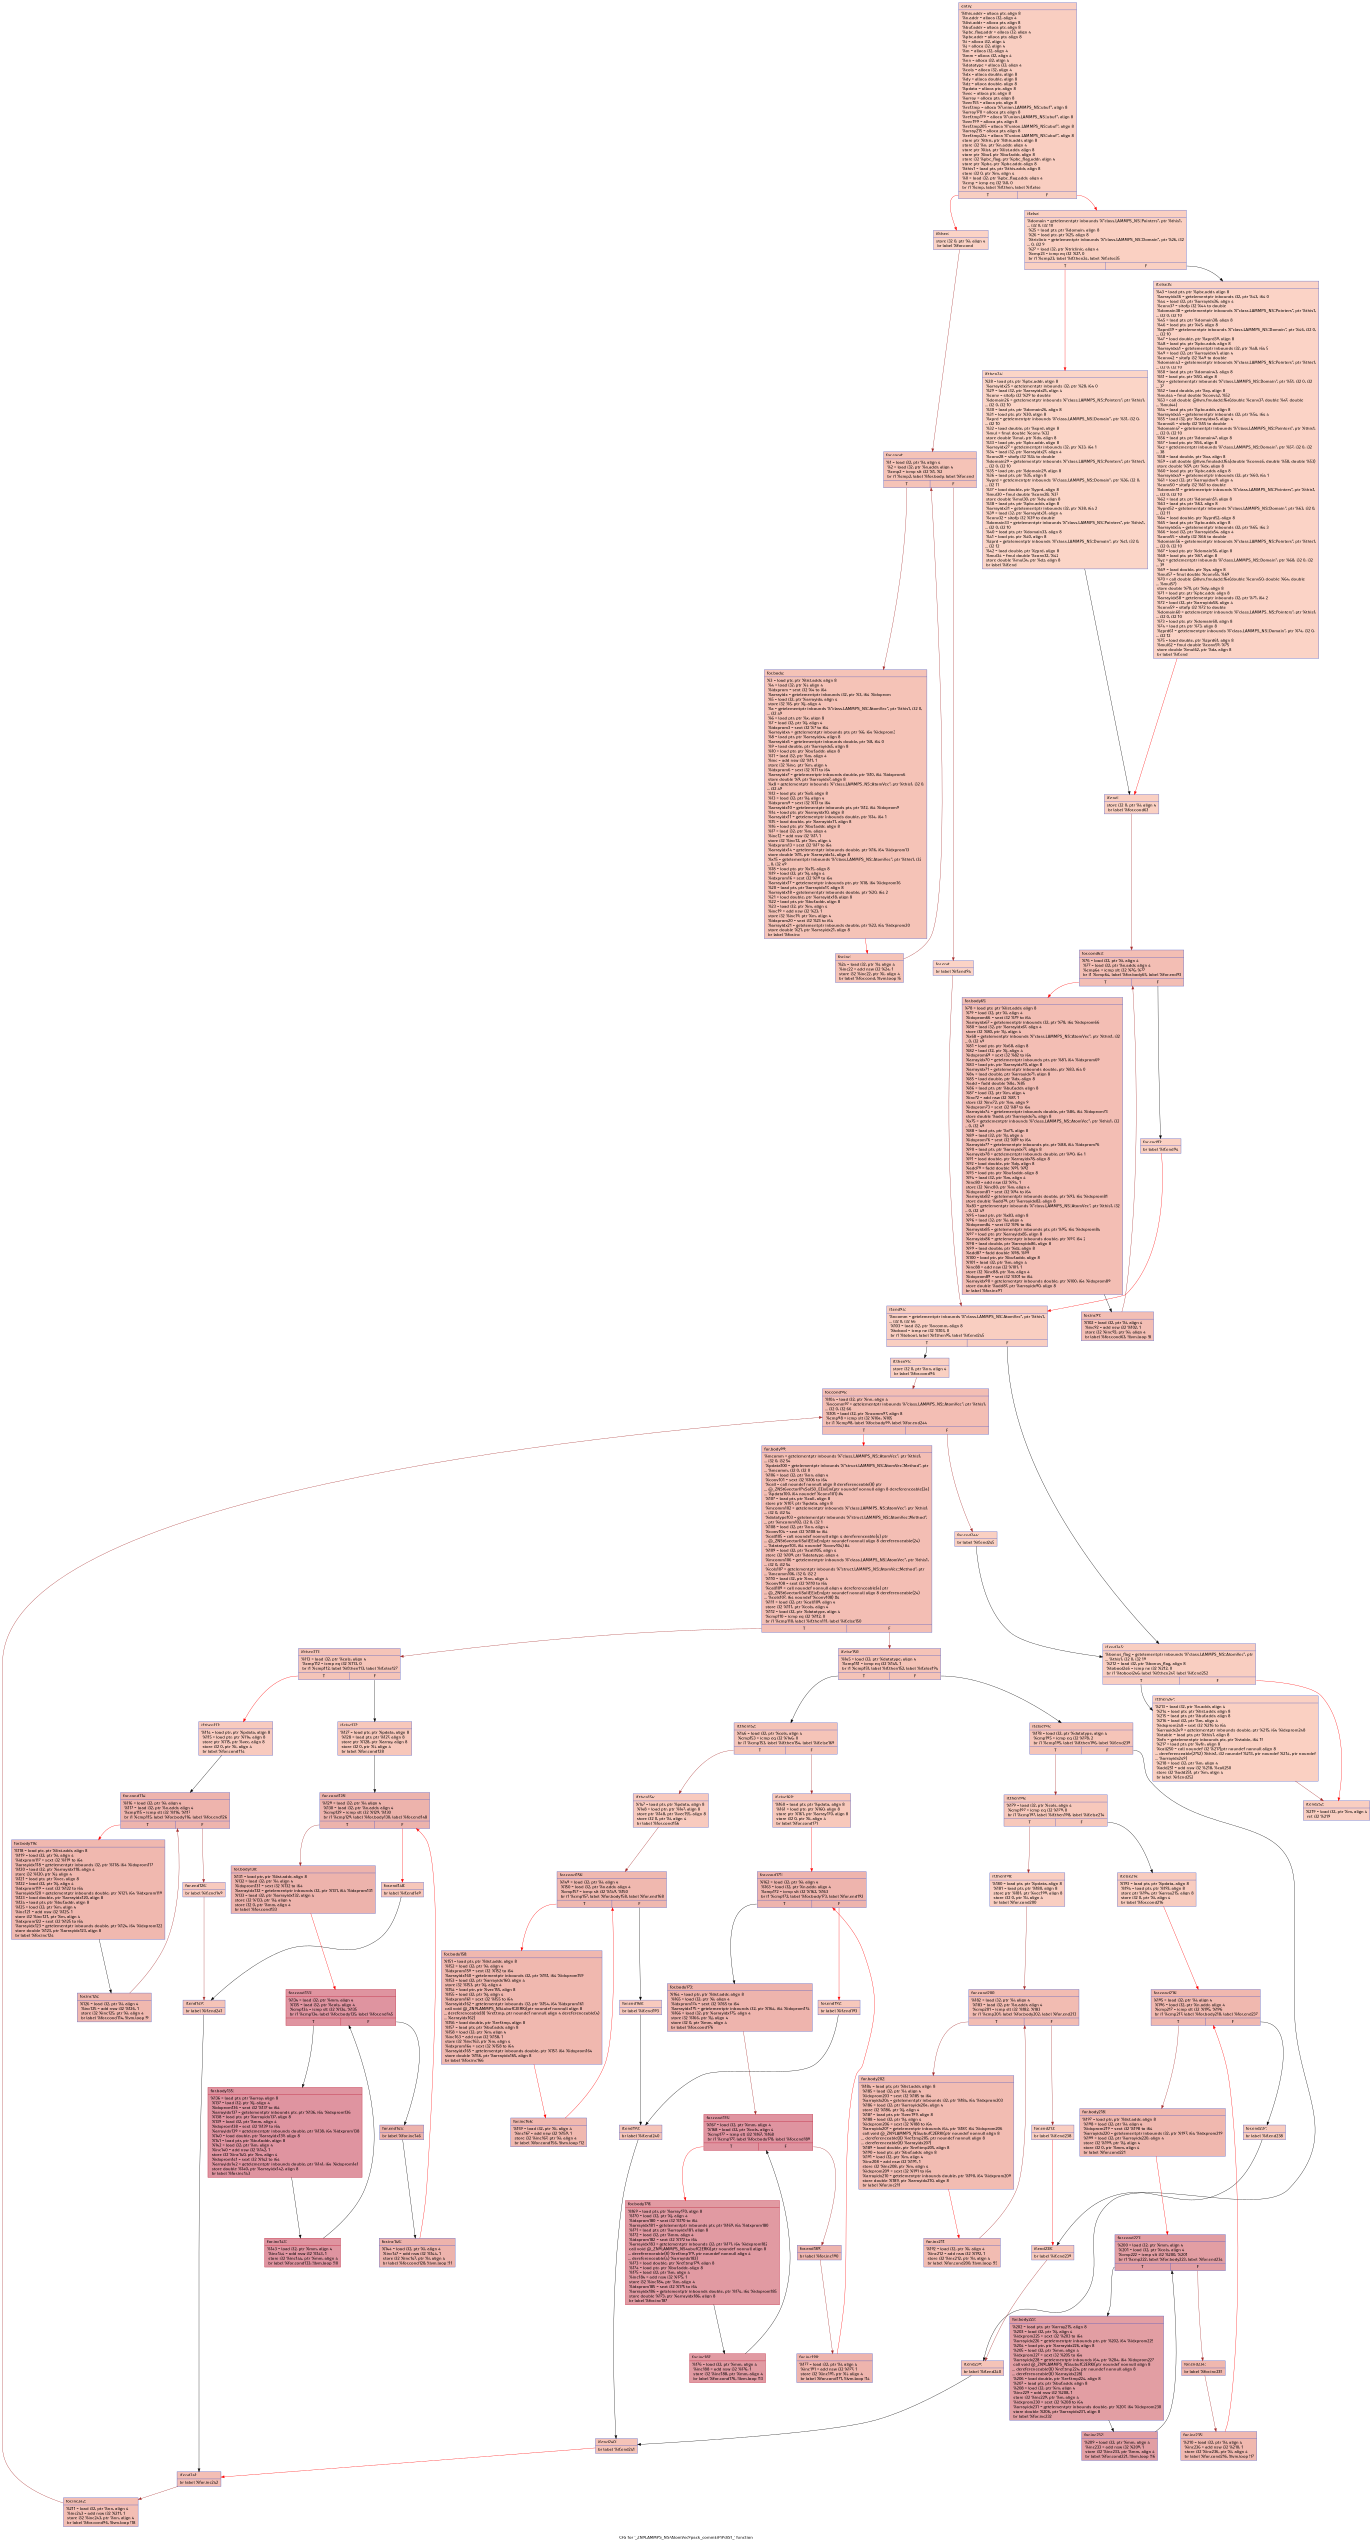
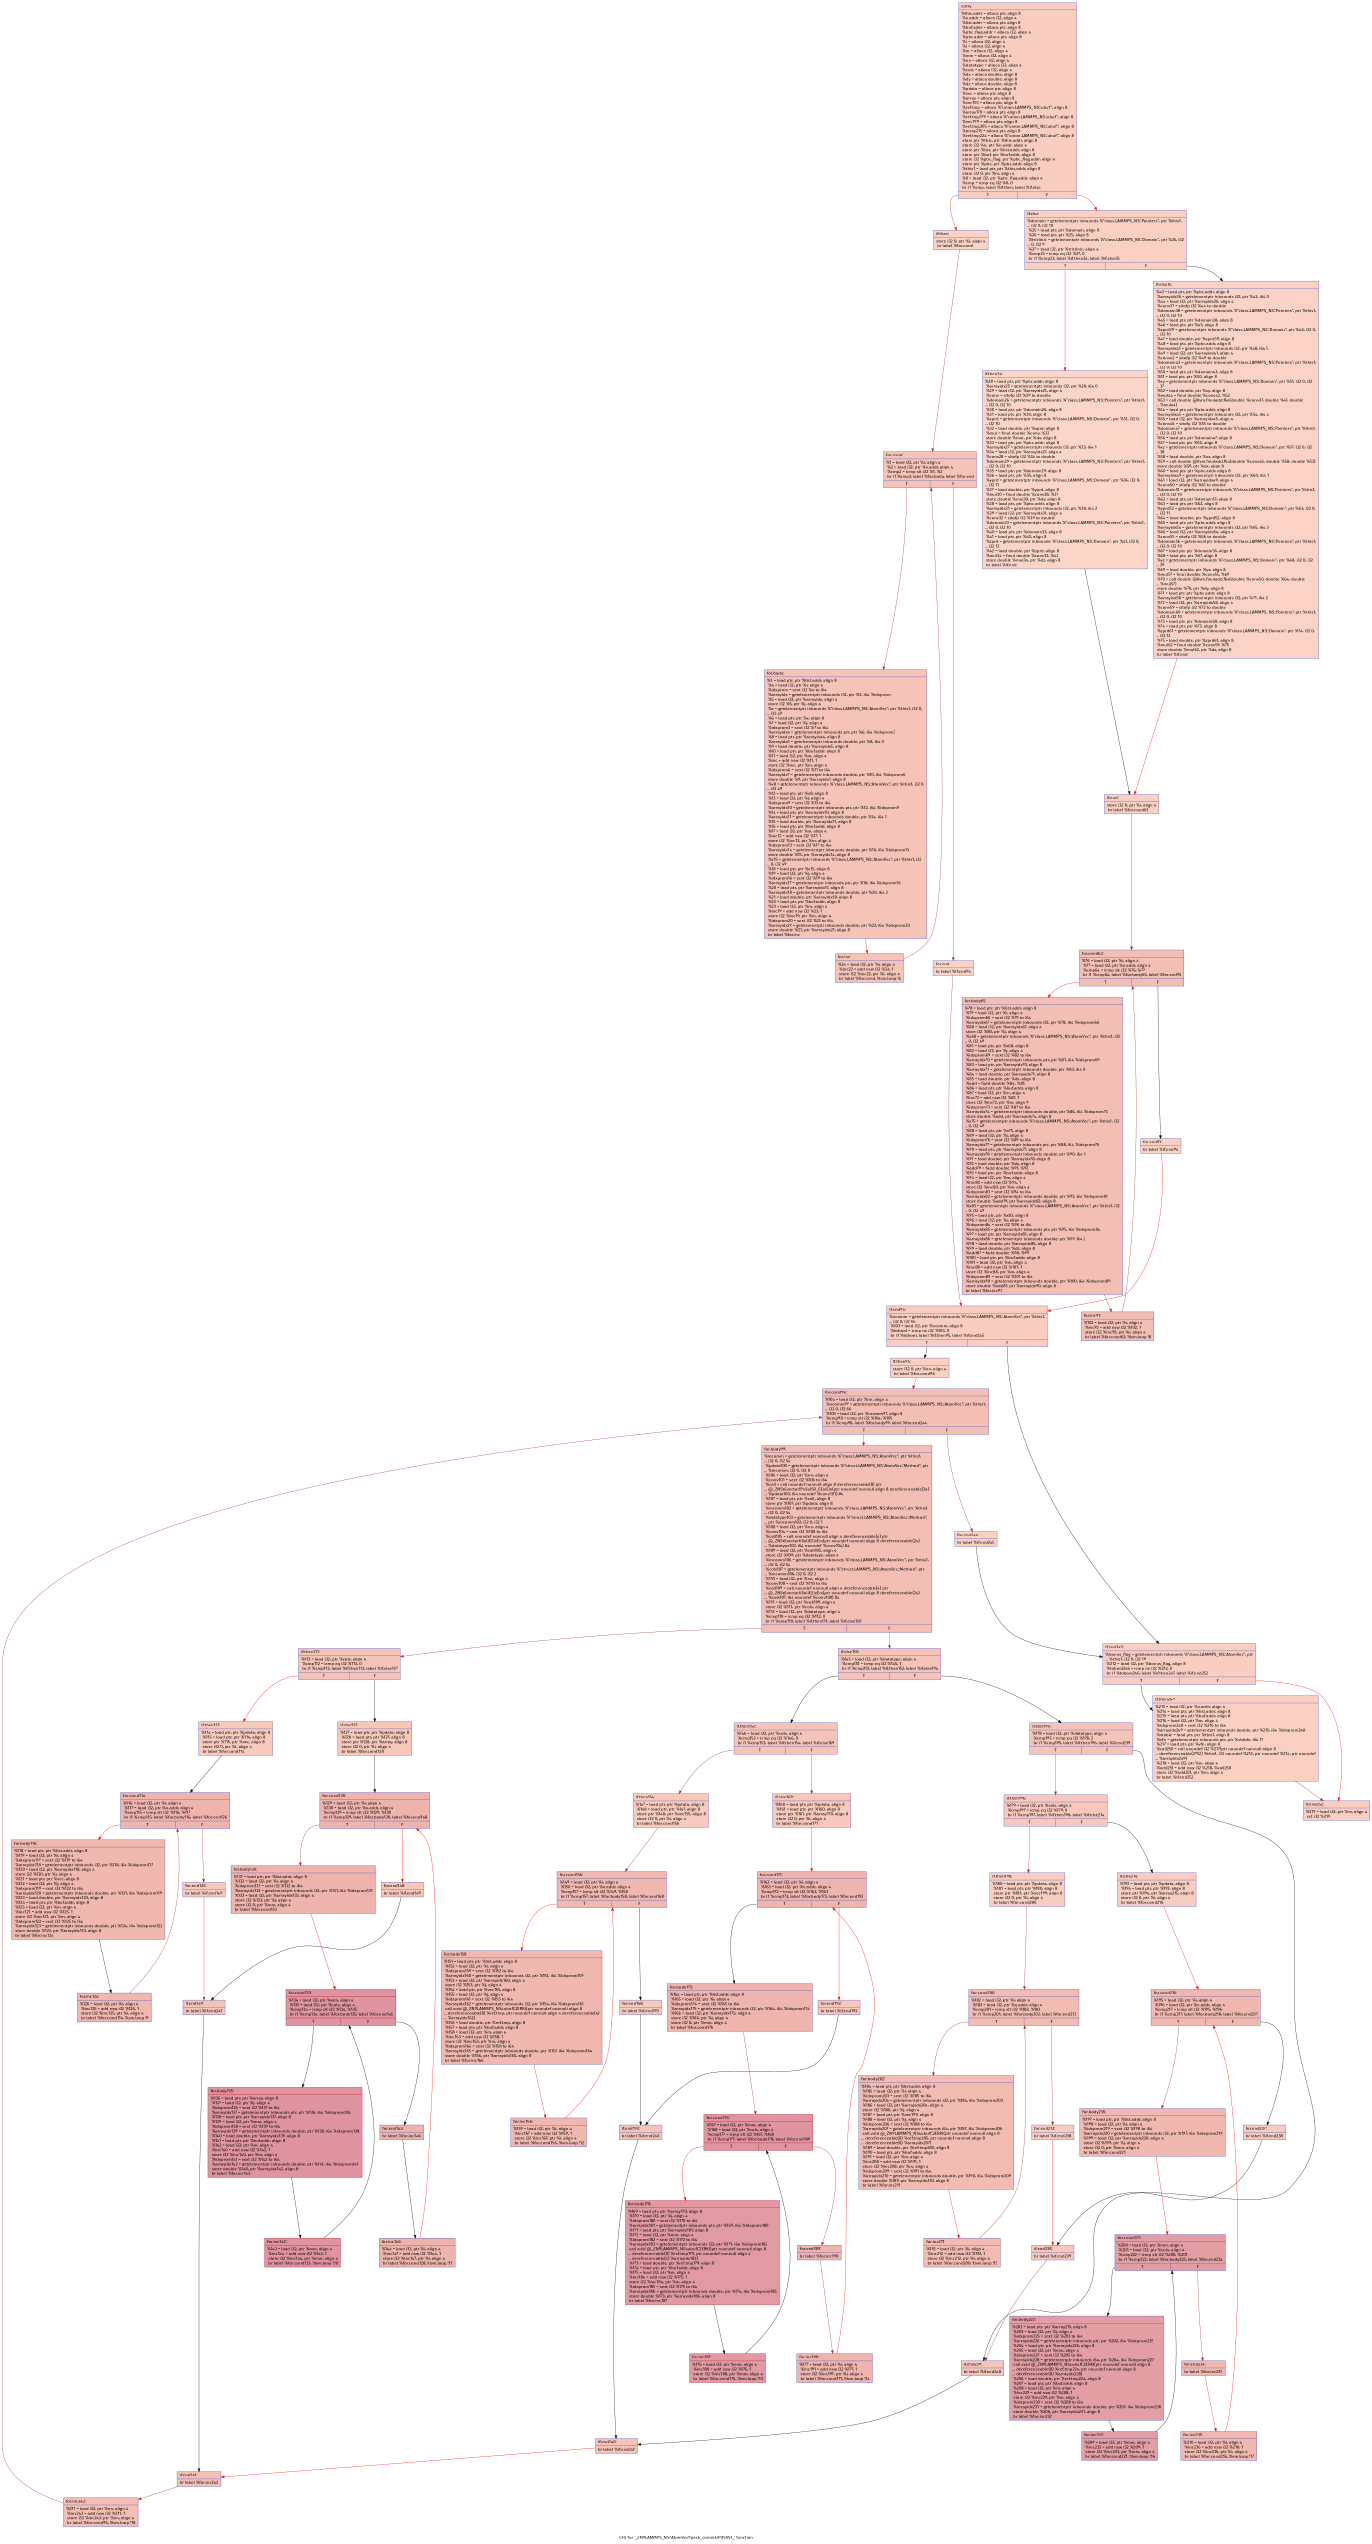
(1107, 1302) -> (1107, 1302)
